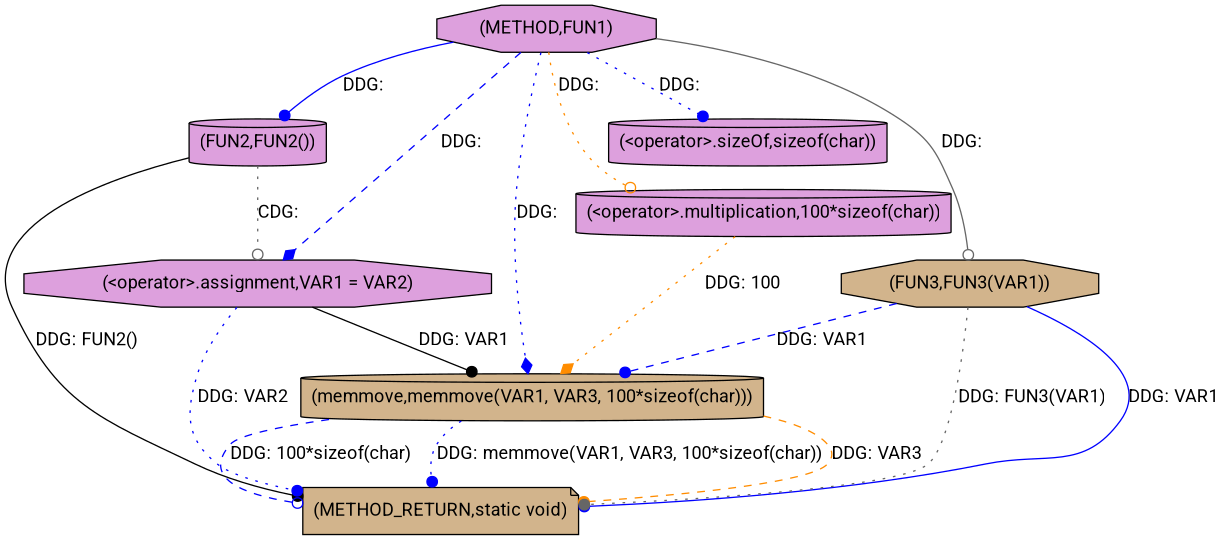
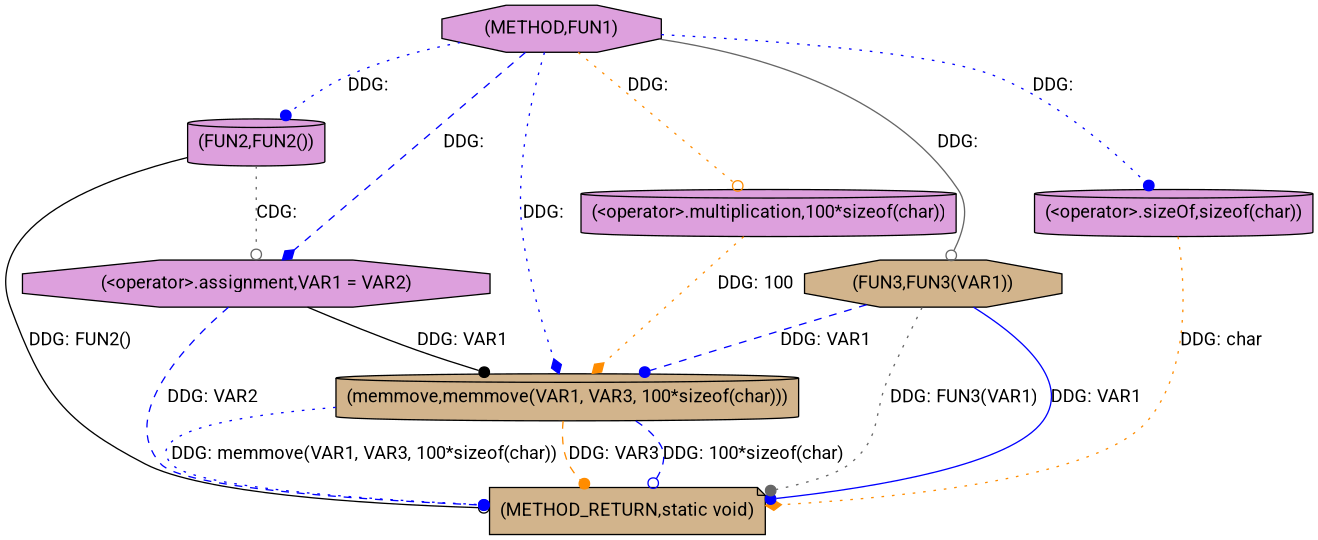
(366, 66) -> (371, 67)
(33, 346) -> (87, 428)
(191, 424) -> (156, 455)
none -> (1065, 464)
